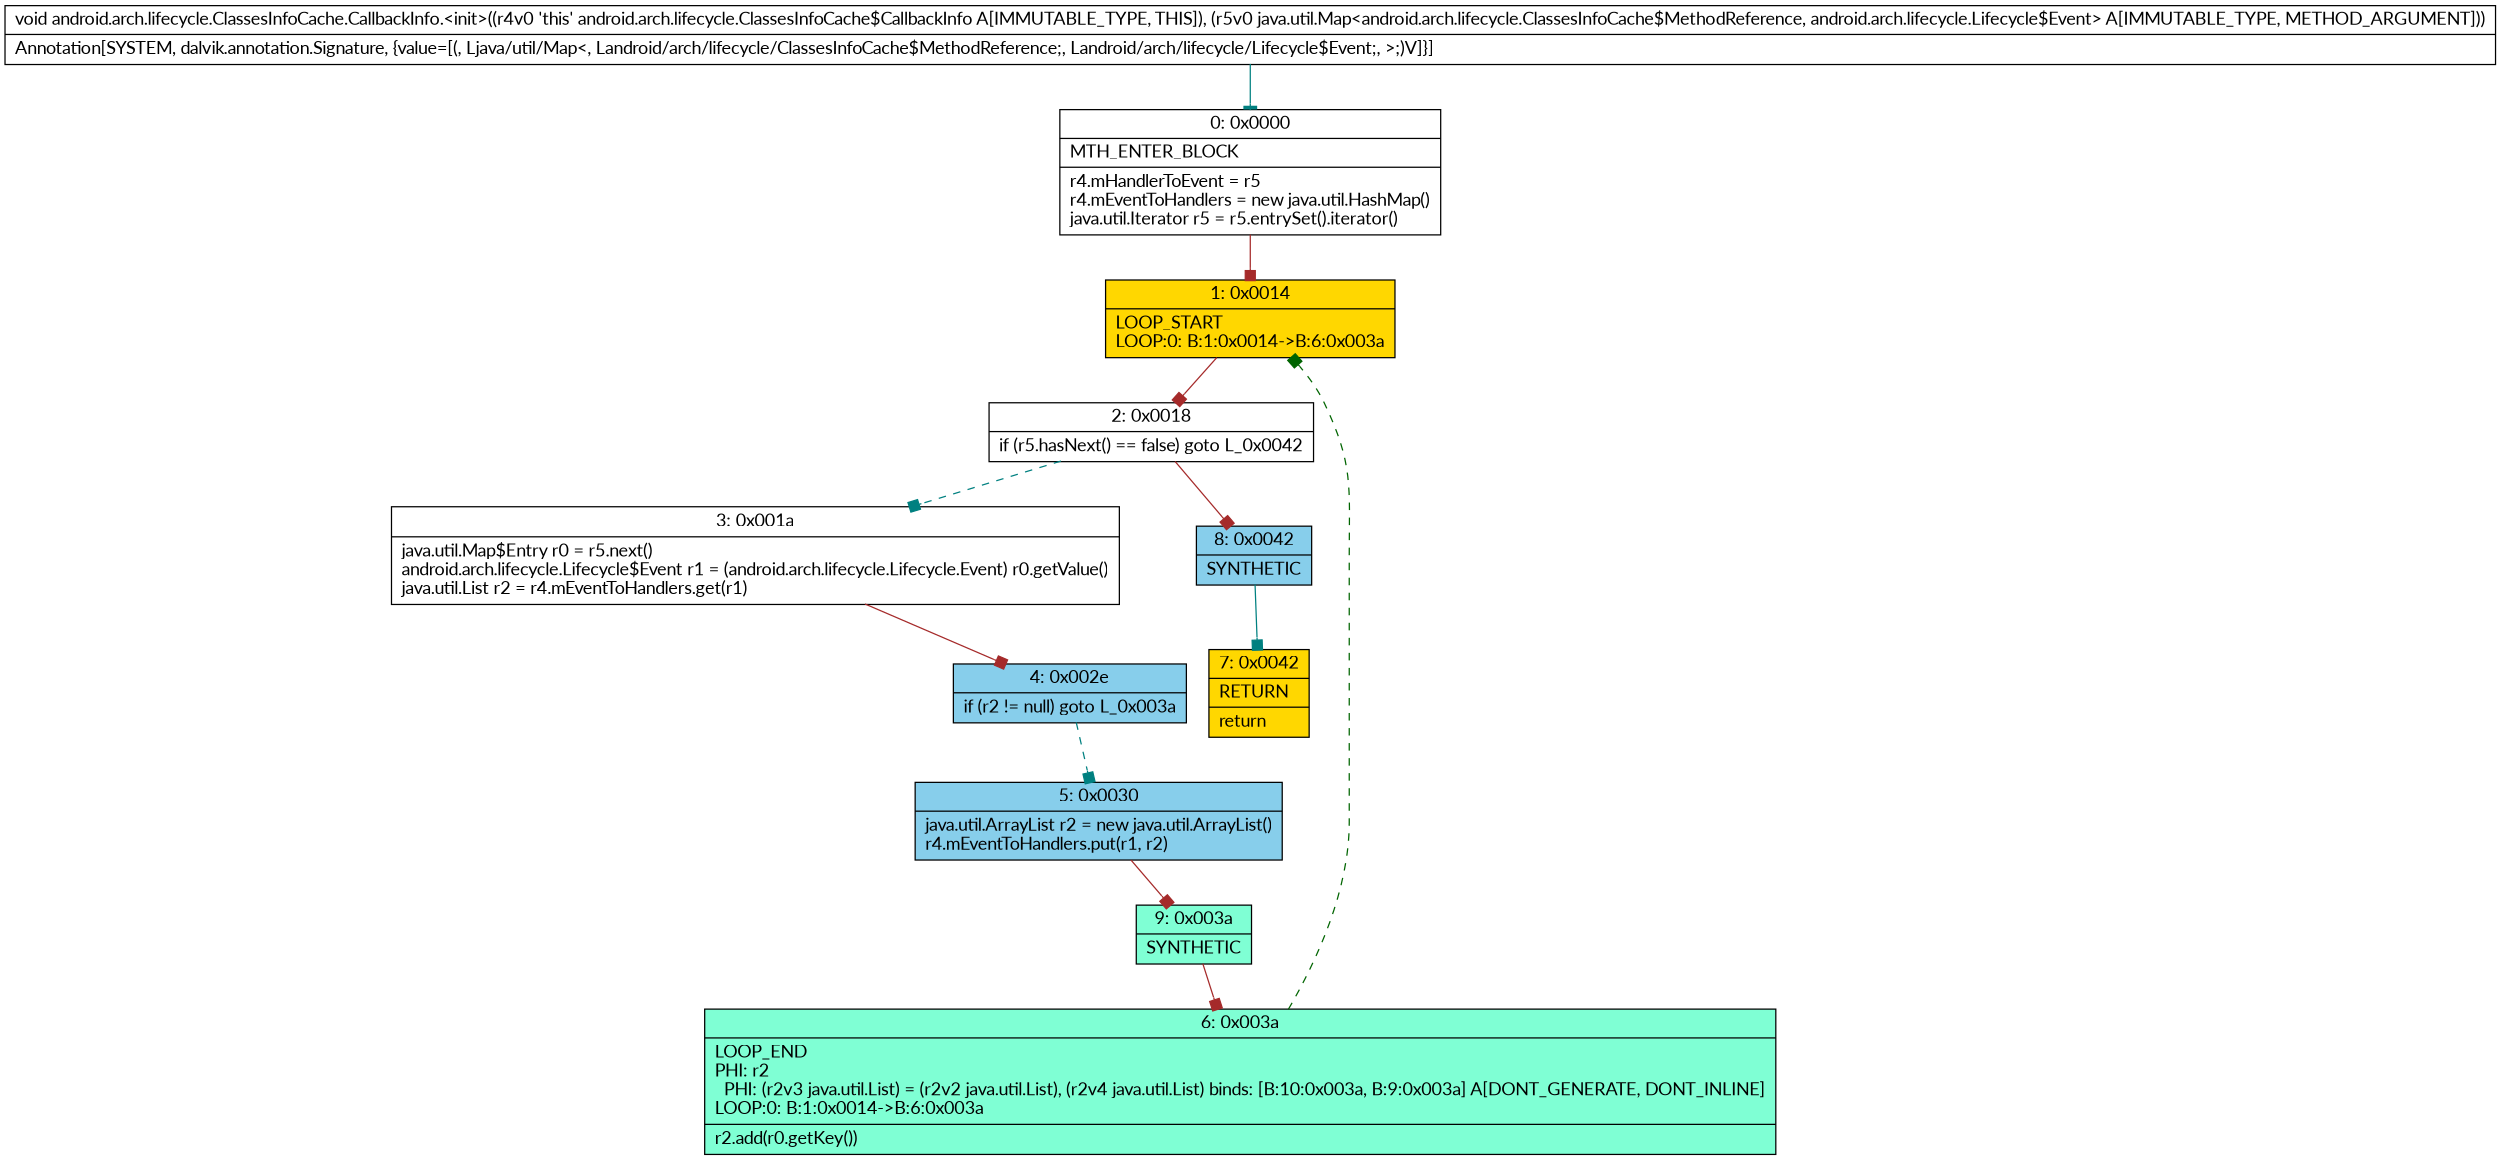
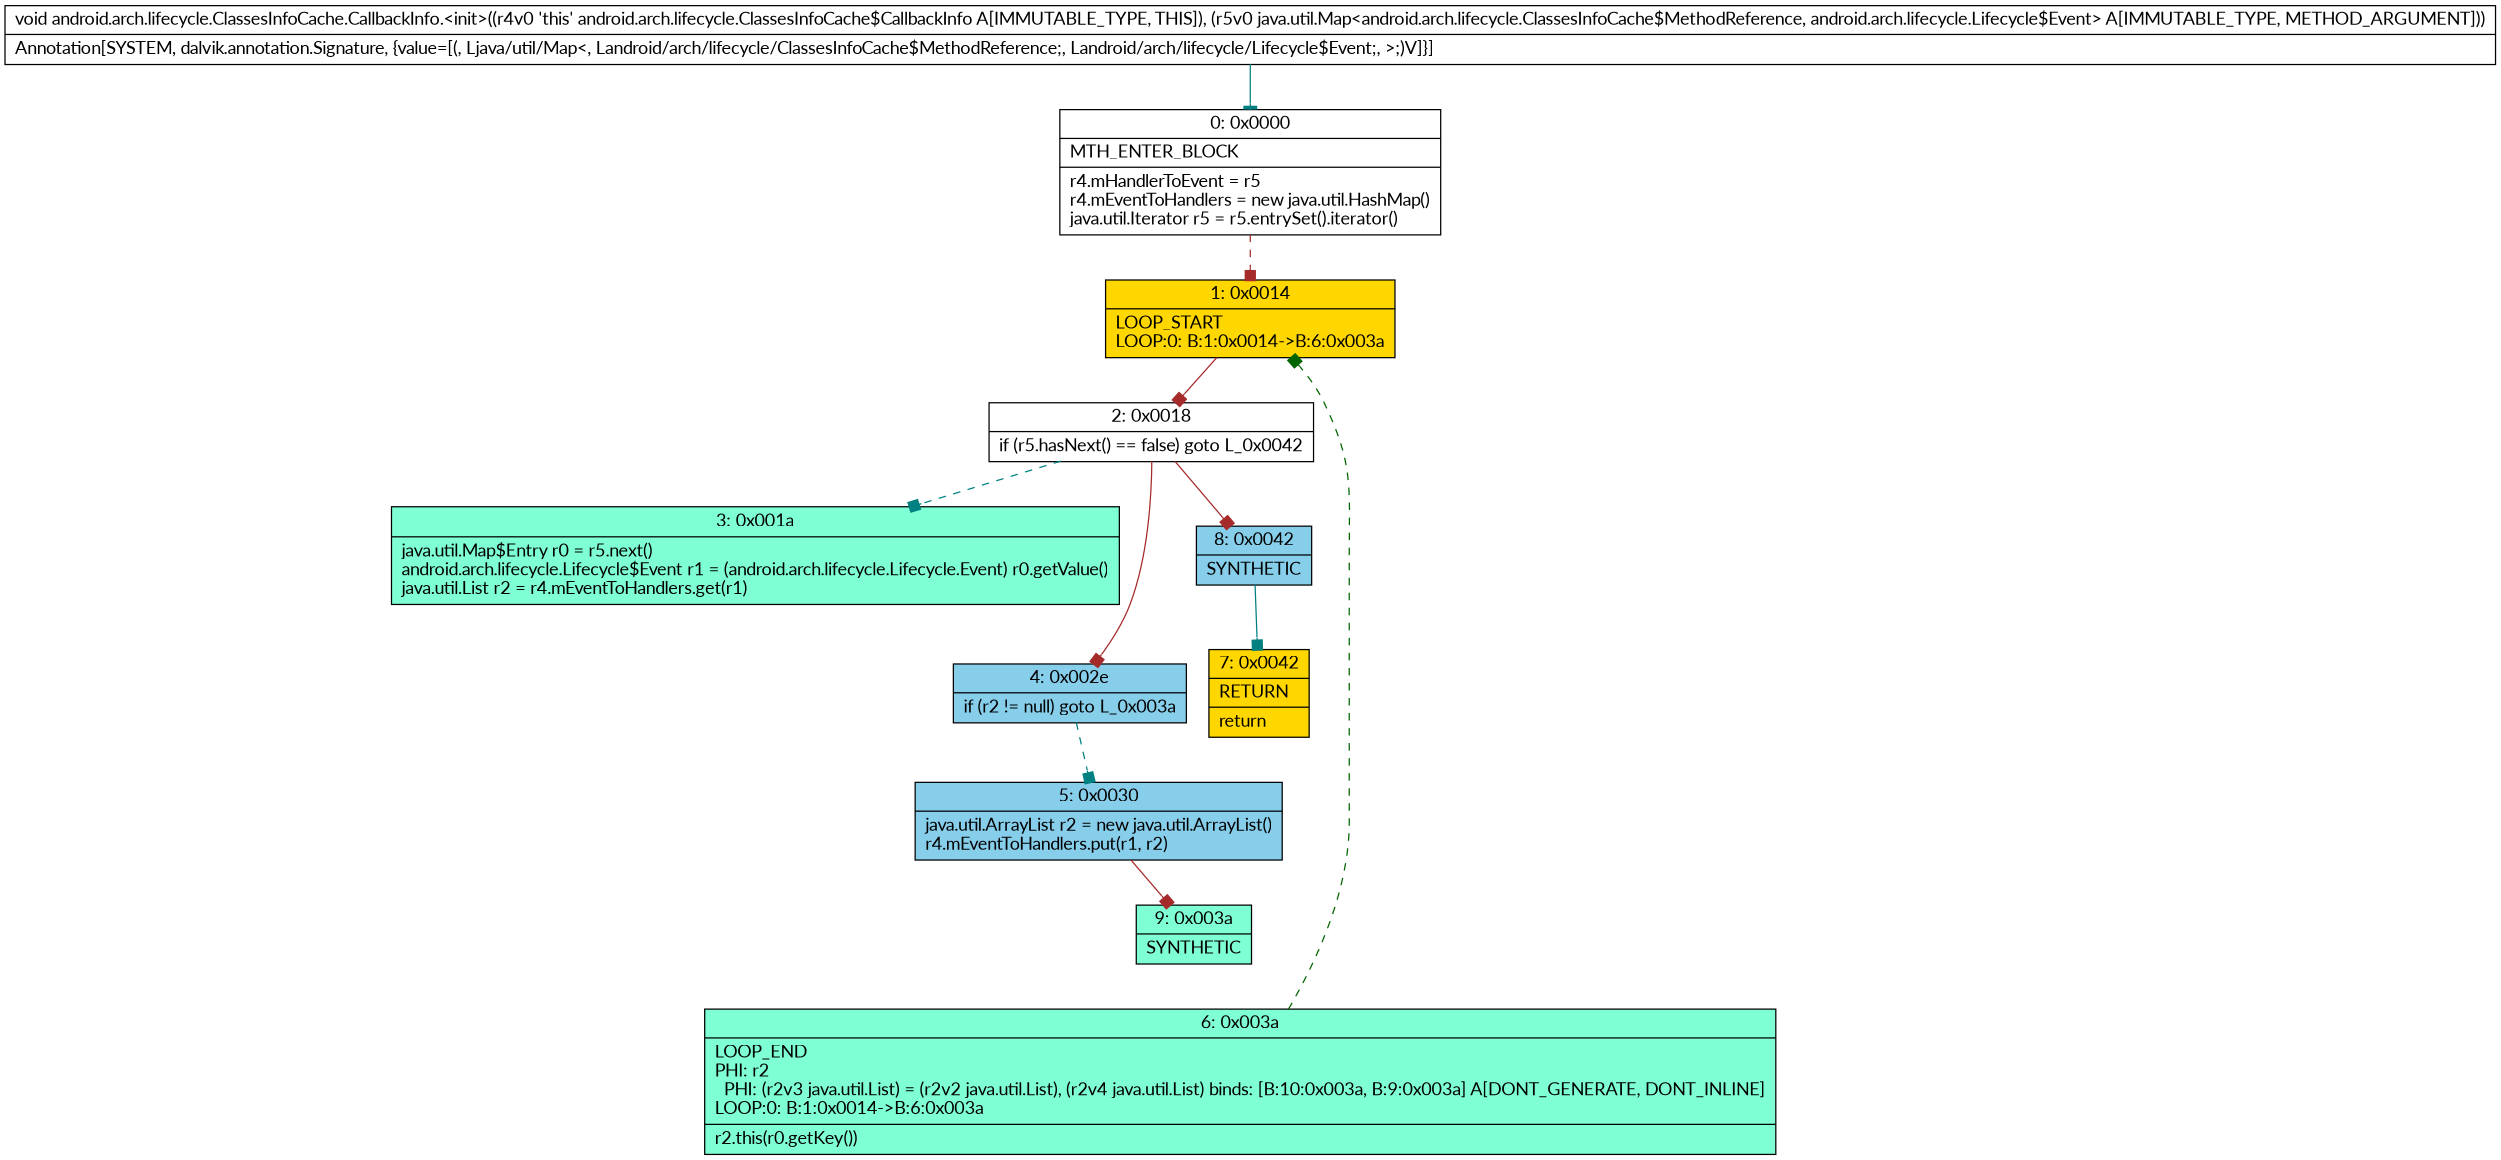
(1250, 251) -> (1250, 251)
(755, 556) -> (755, 556)
(929, 632) -> (1142, 562)
(1208, 981) -> none
(787, 1139) -> (787, 1139)
